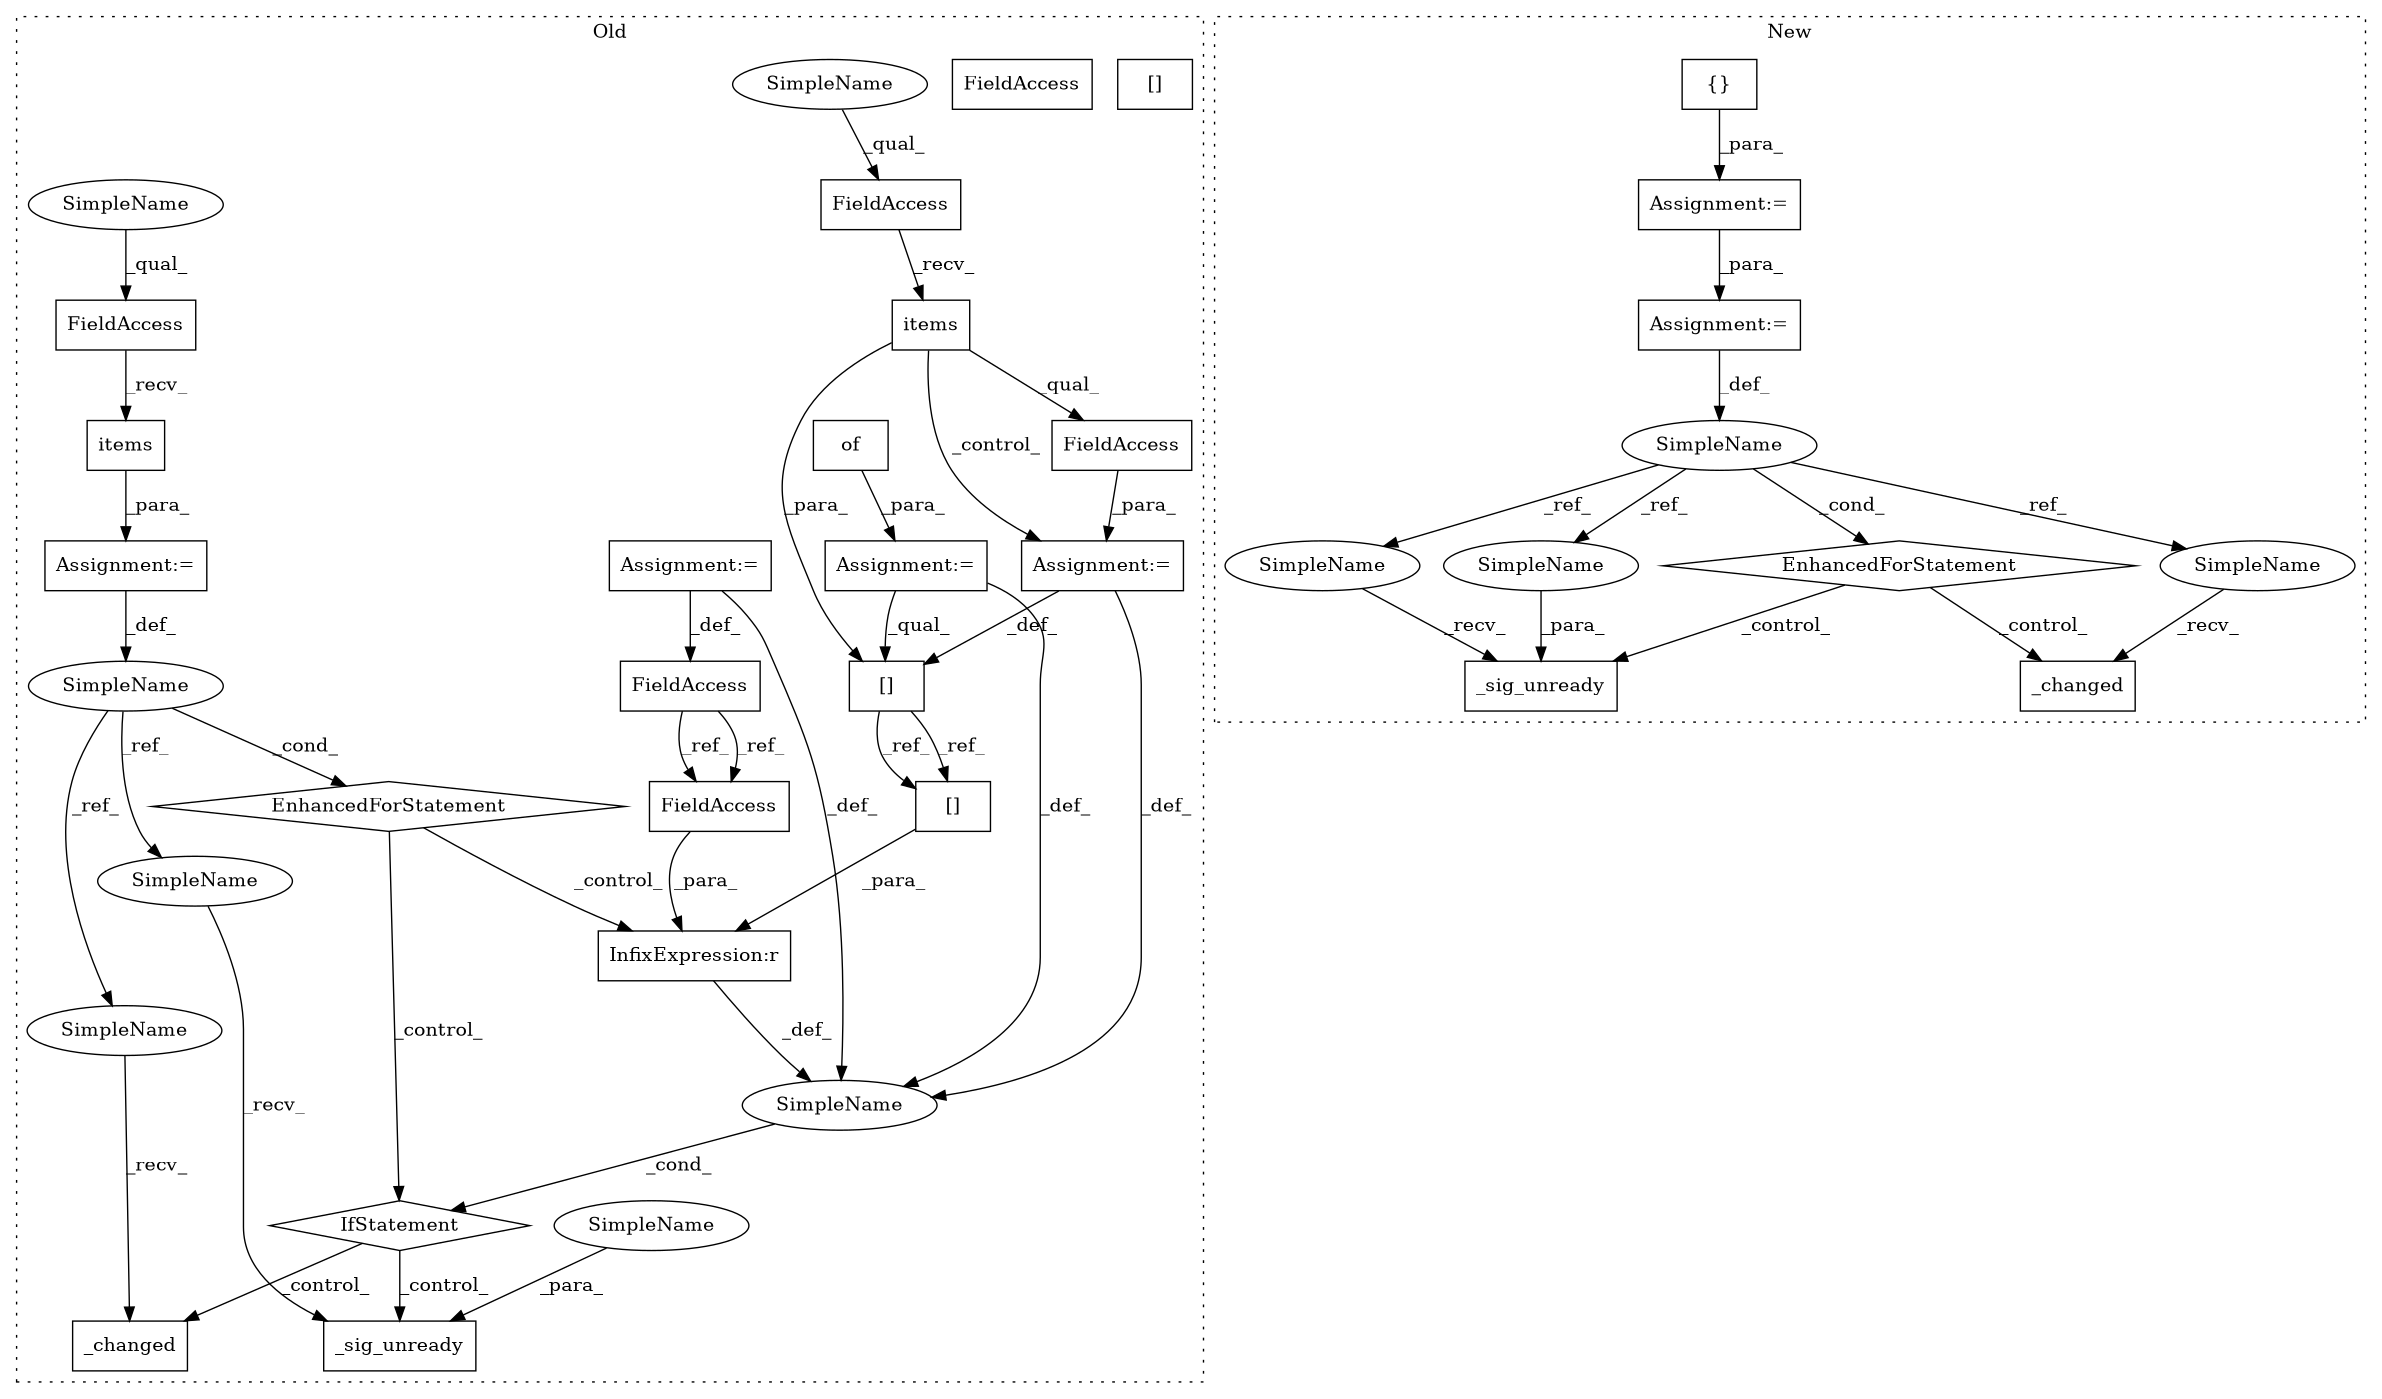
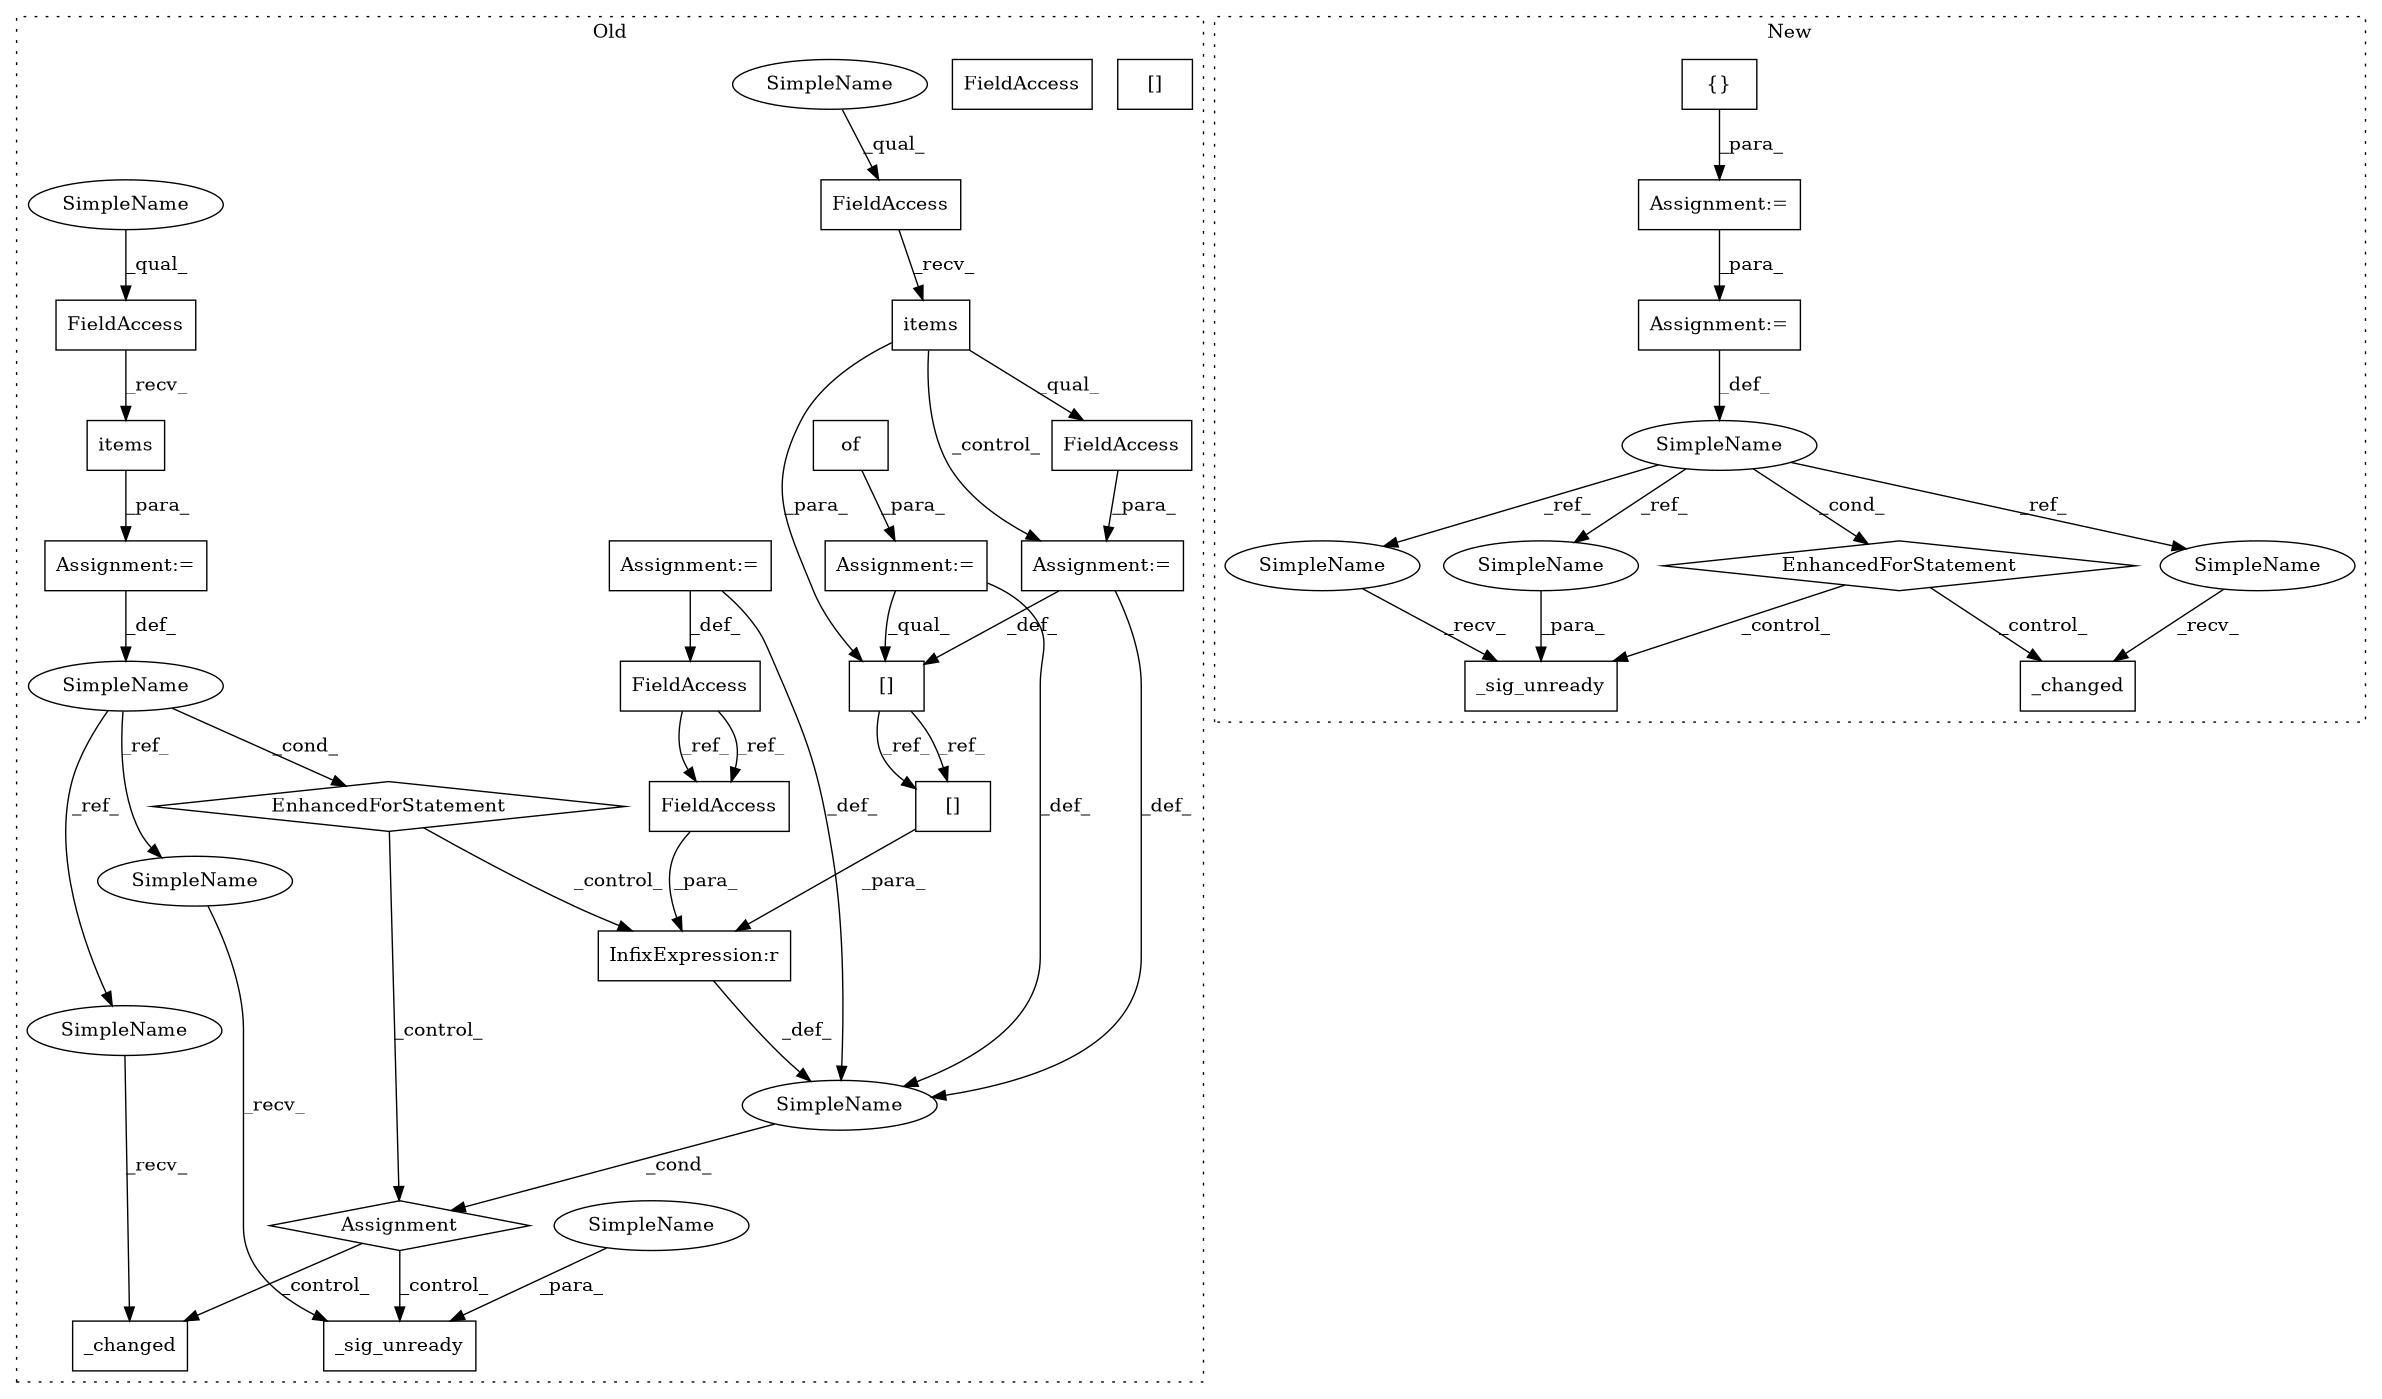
(400, 1226) -> (400, 1226)
